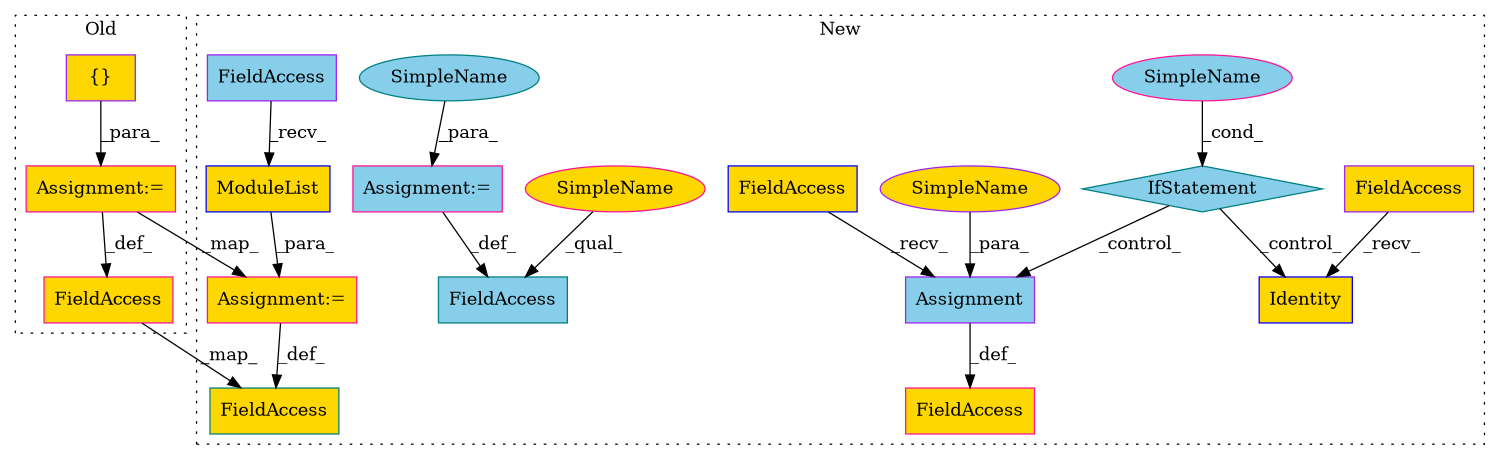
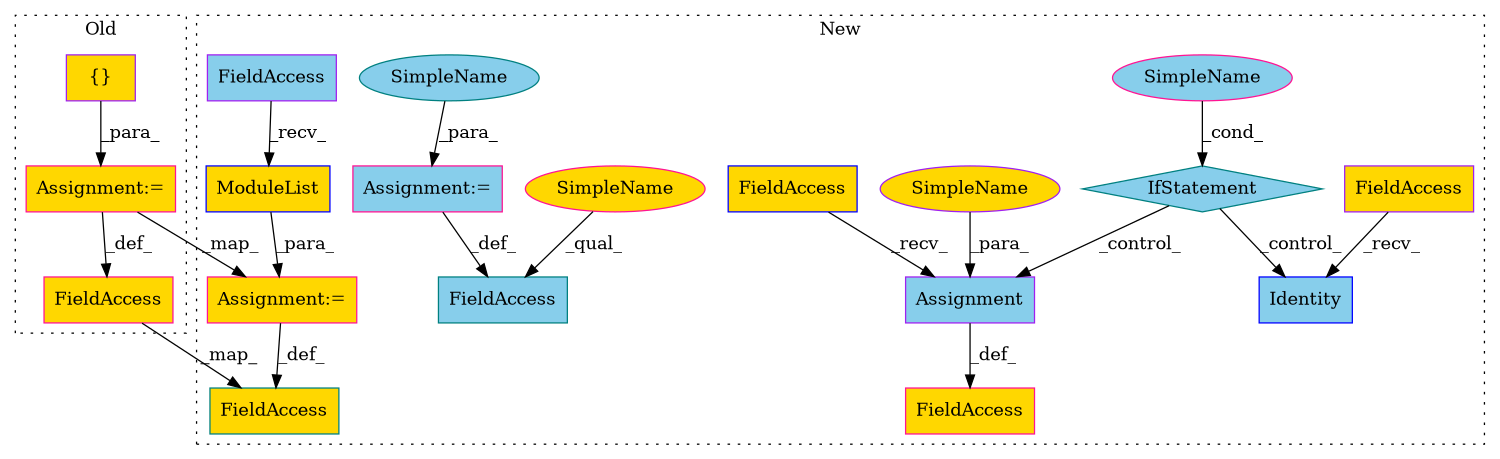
(1306, 300) -> (1306, 300)
